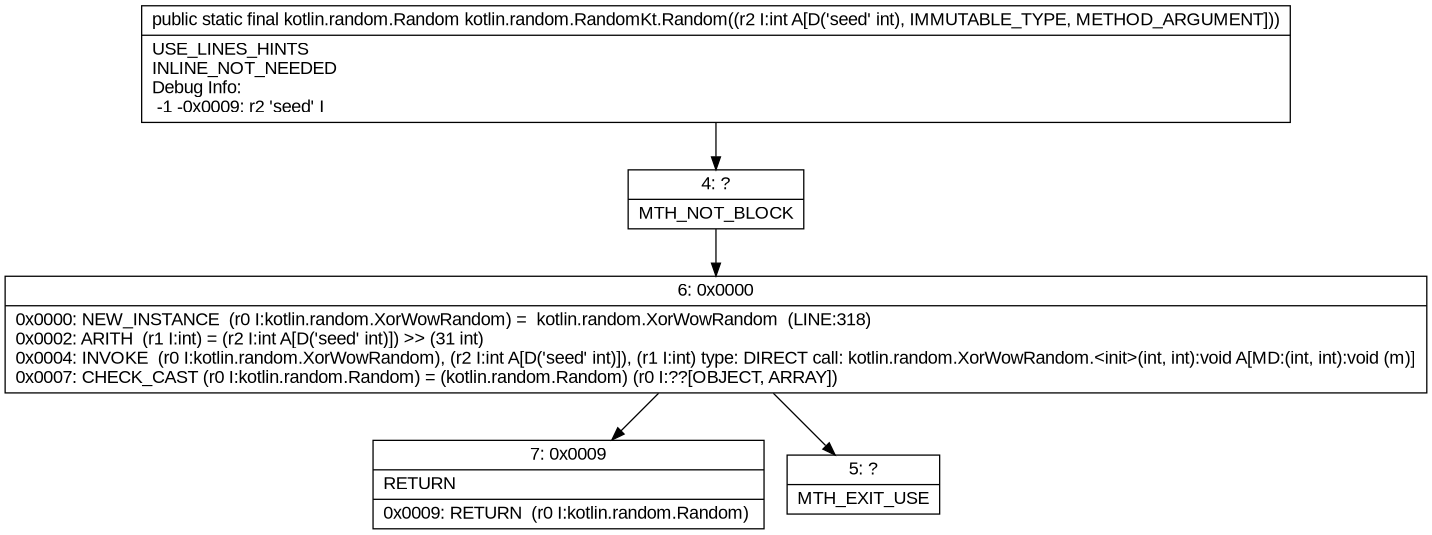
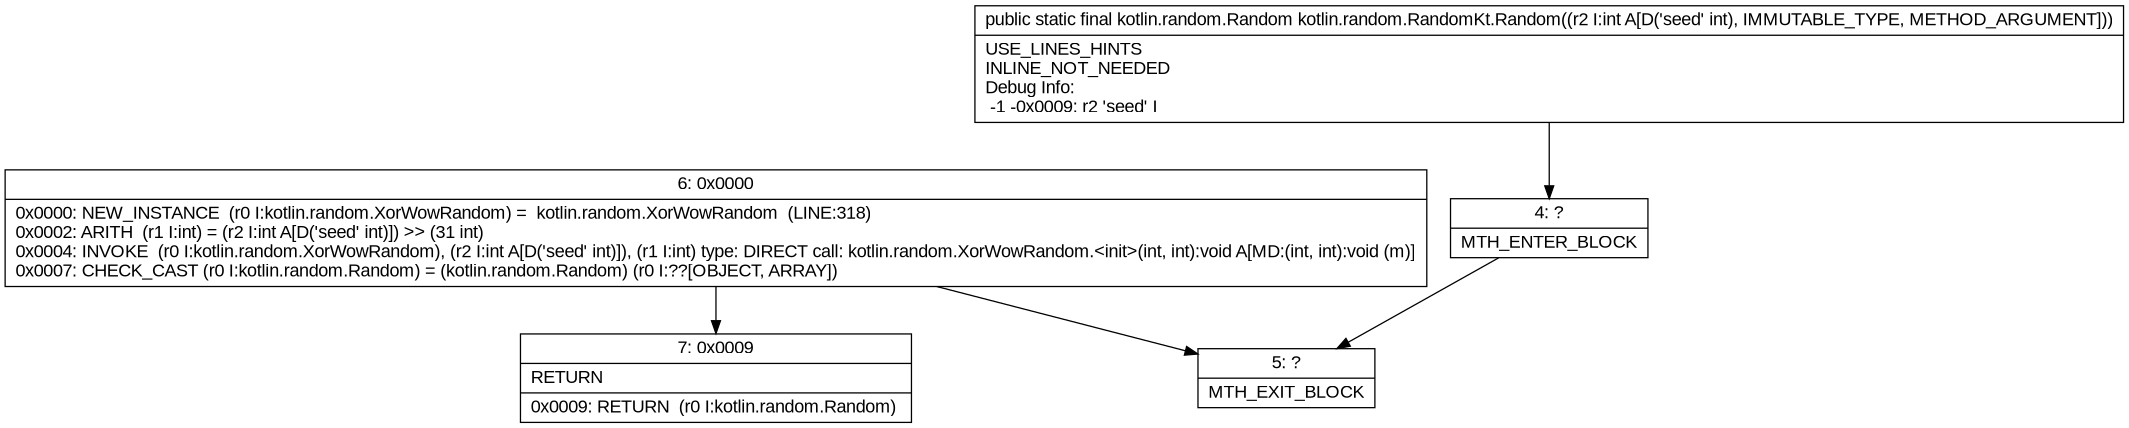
(716, 213) -> (1549, 242)
(716, 246) -> (1423, 300)
(863, 499) -> (1286, 392)
